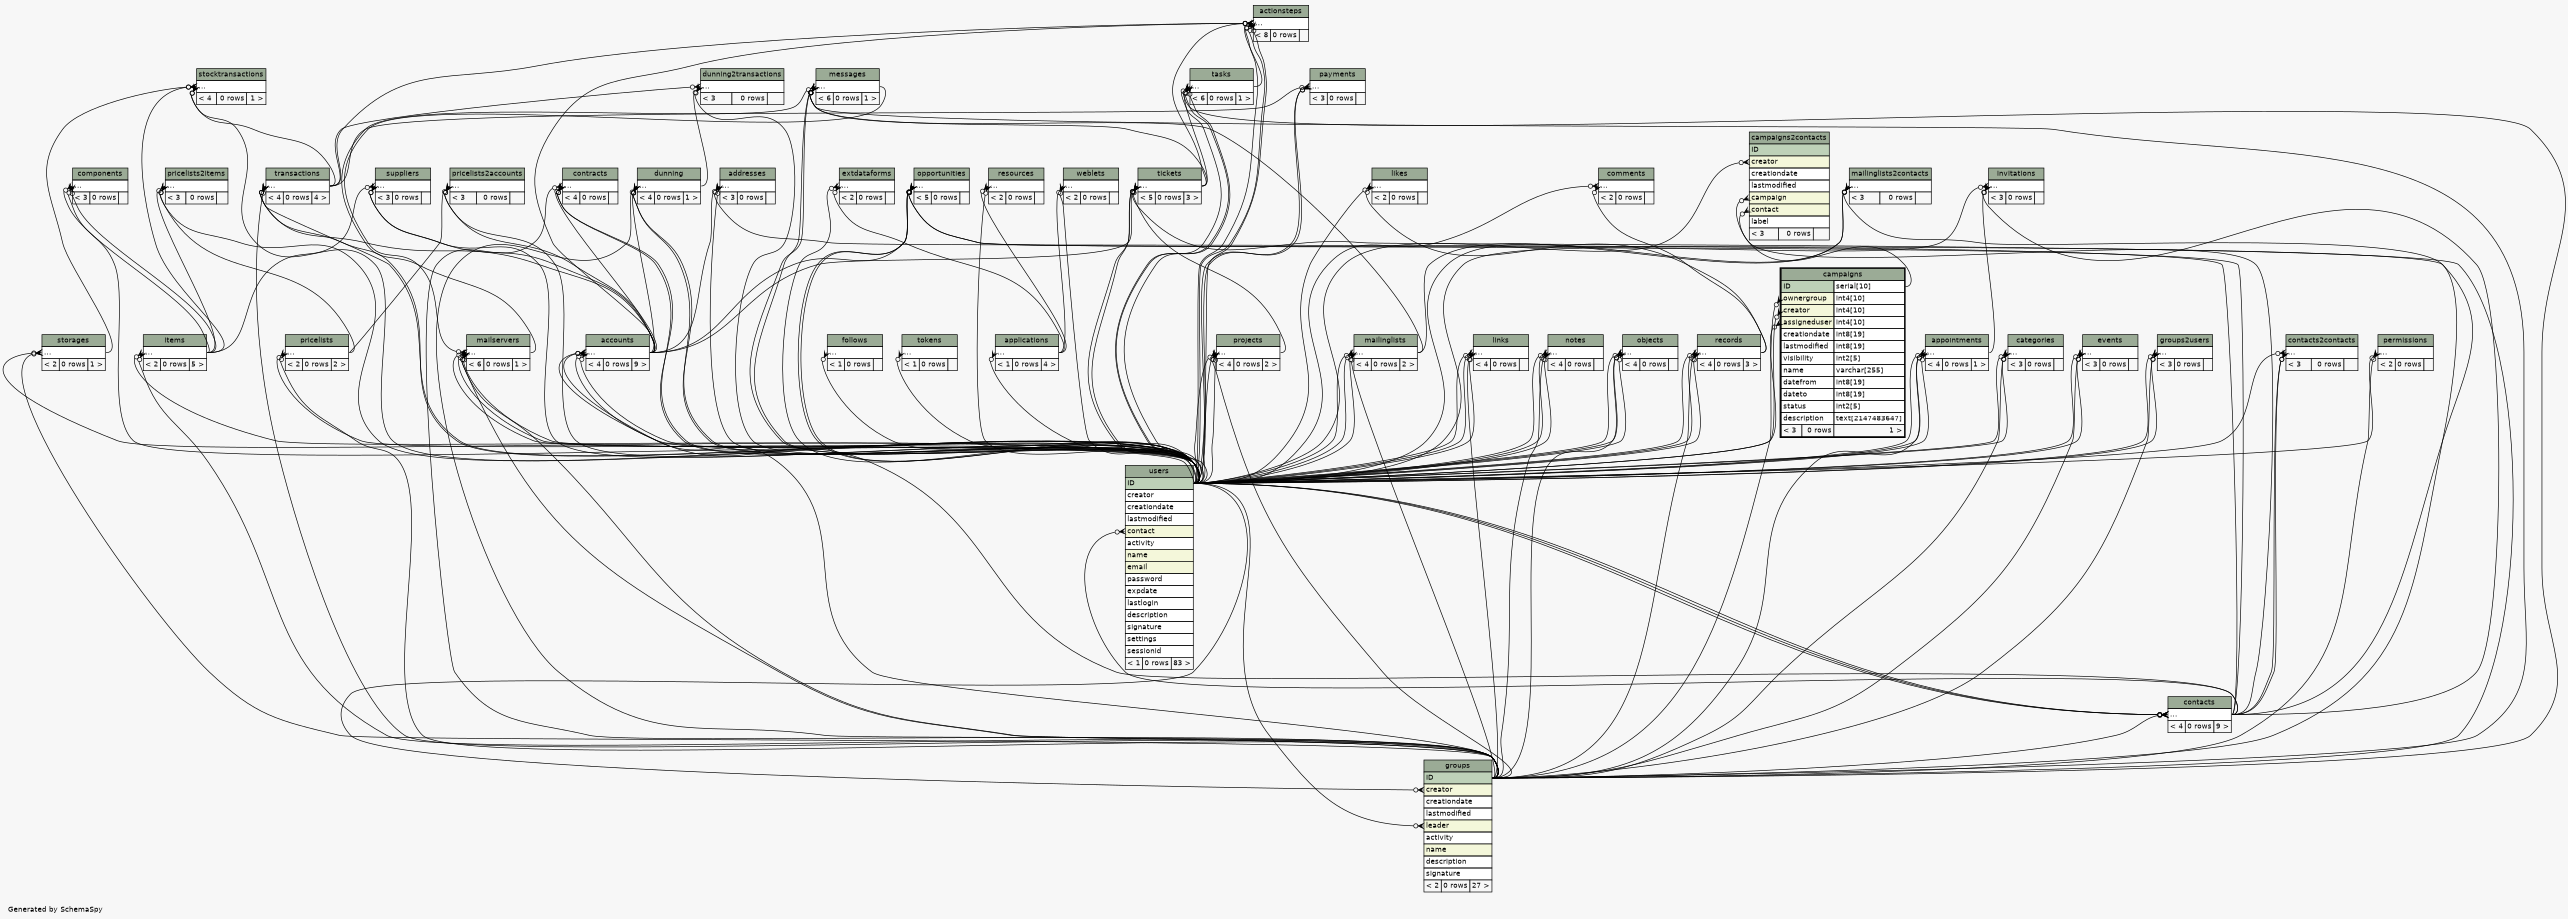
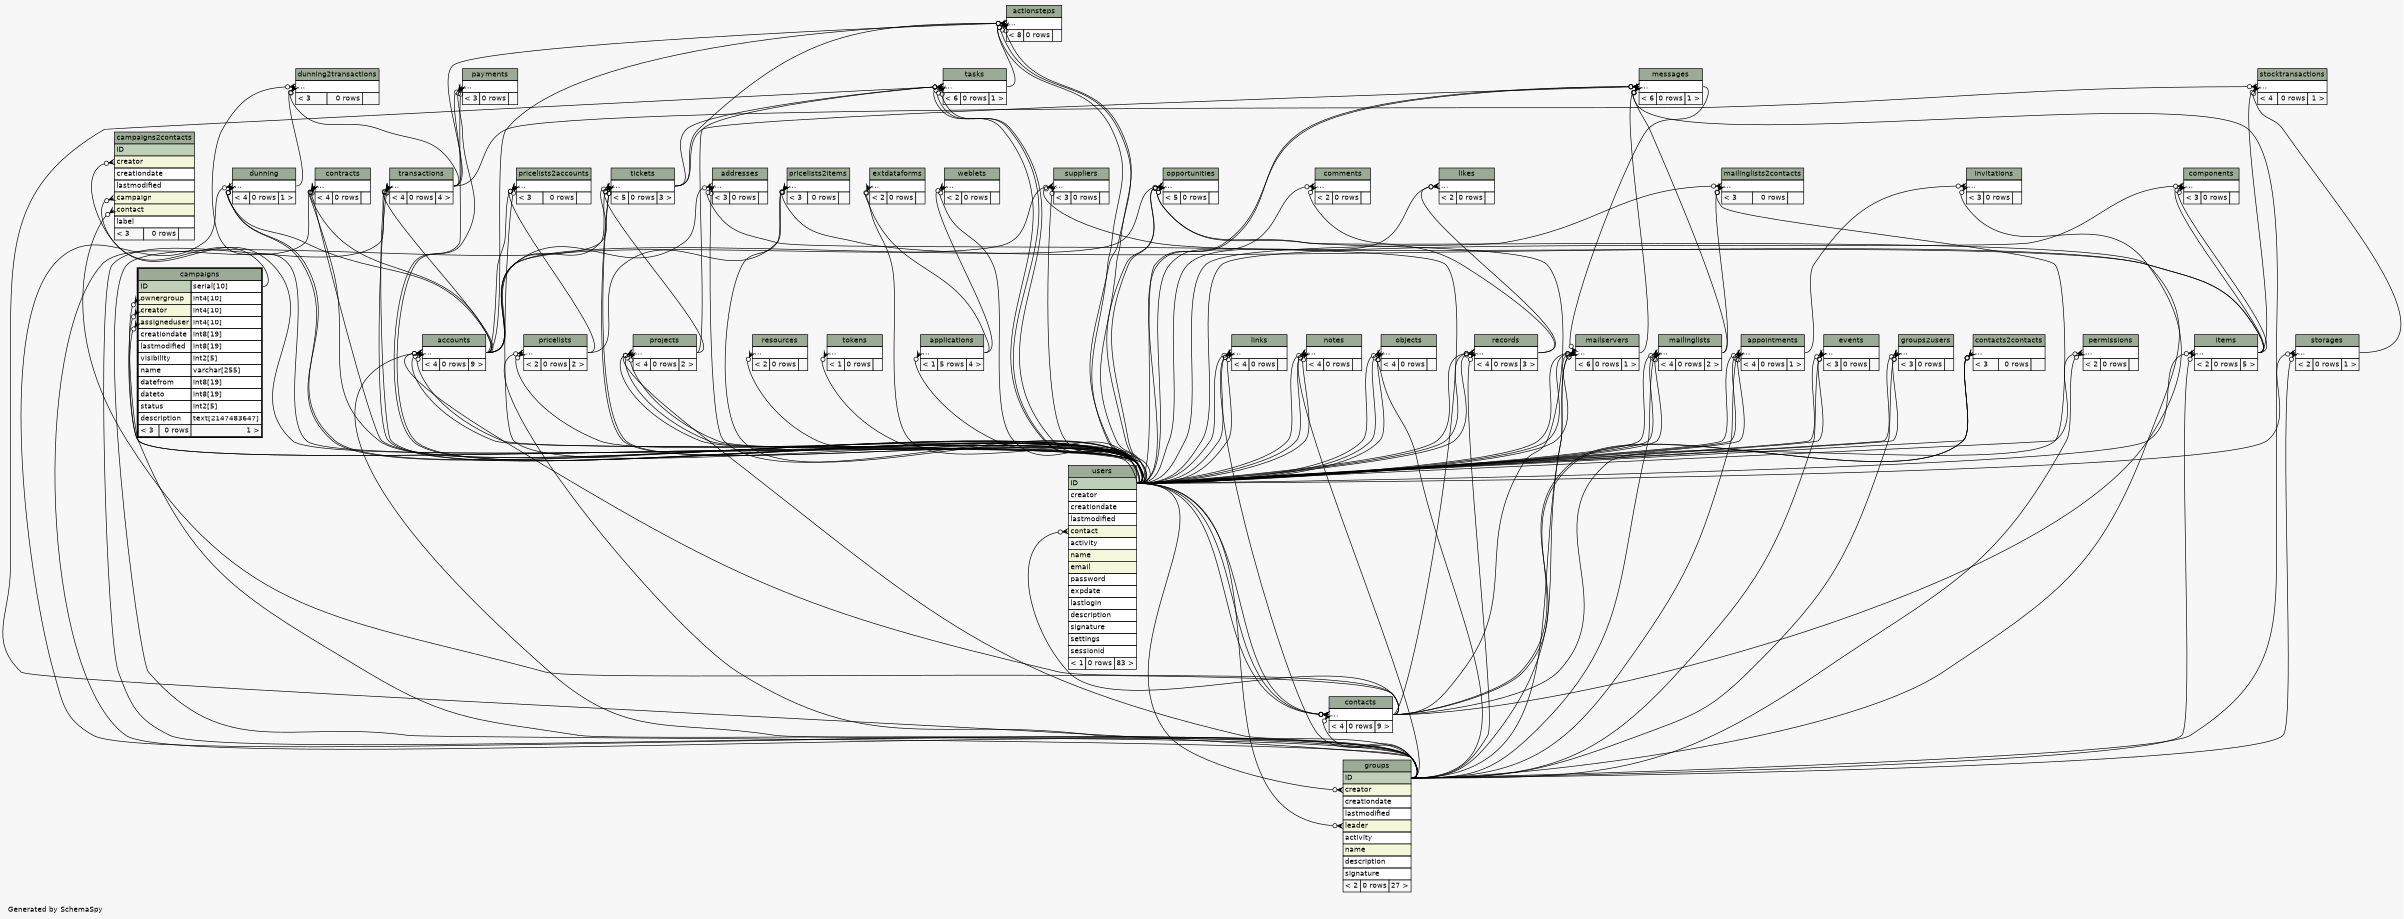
none -> (700, 147)
(1466, 264) -> none
(1026, 273) -> none
(855, 353) -> none
(2035, 353) -> none
(1027, 364) -> (952, 364)
(383, 416) -> none
